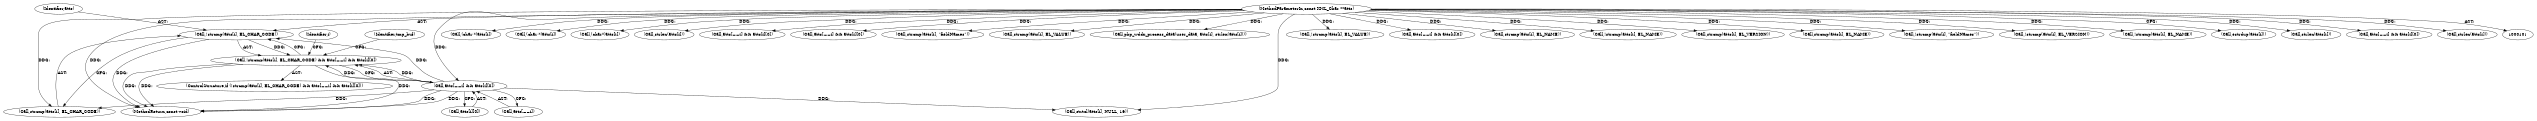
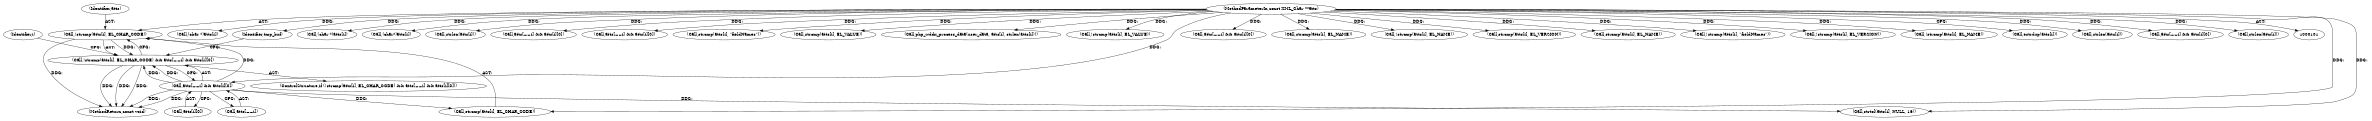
(405, 18) -> (746, 11)
(119, 56) -> none
